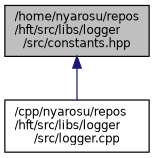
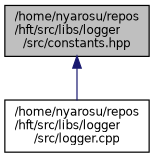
(77, 126) -> (77, 126)
